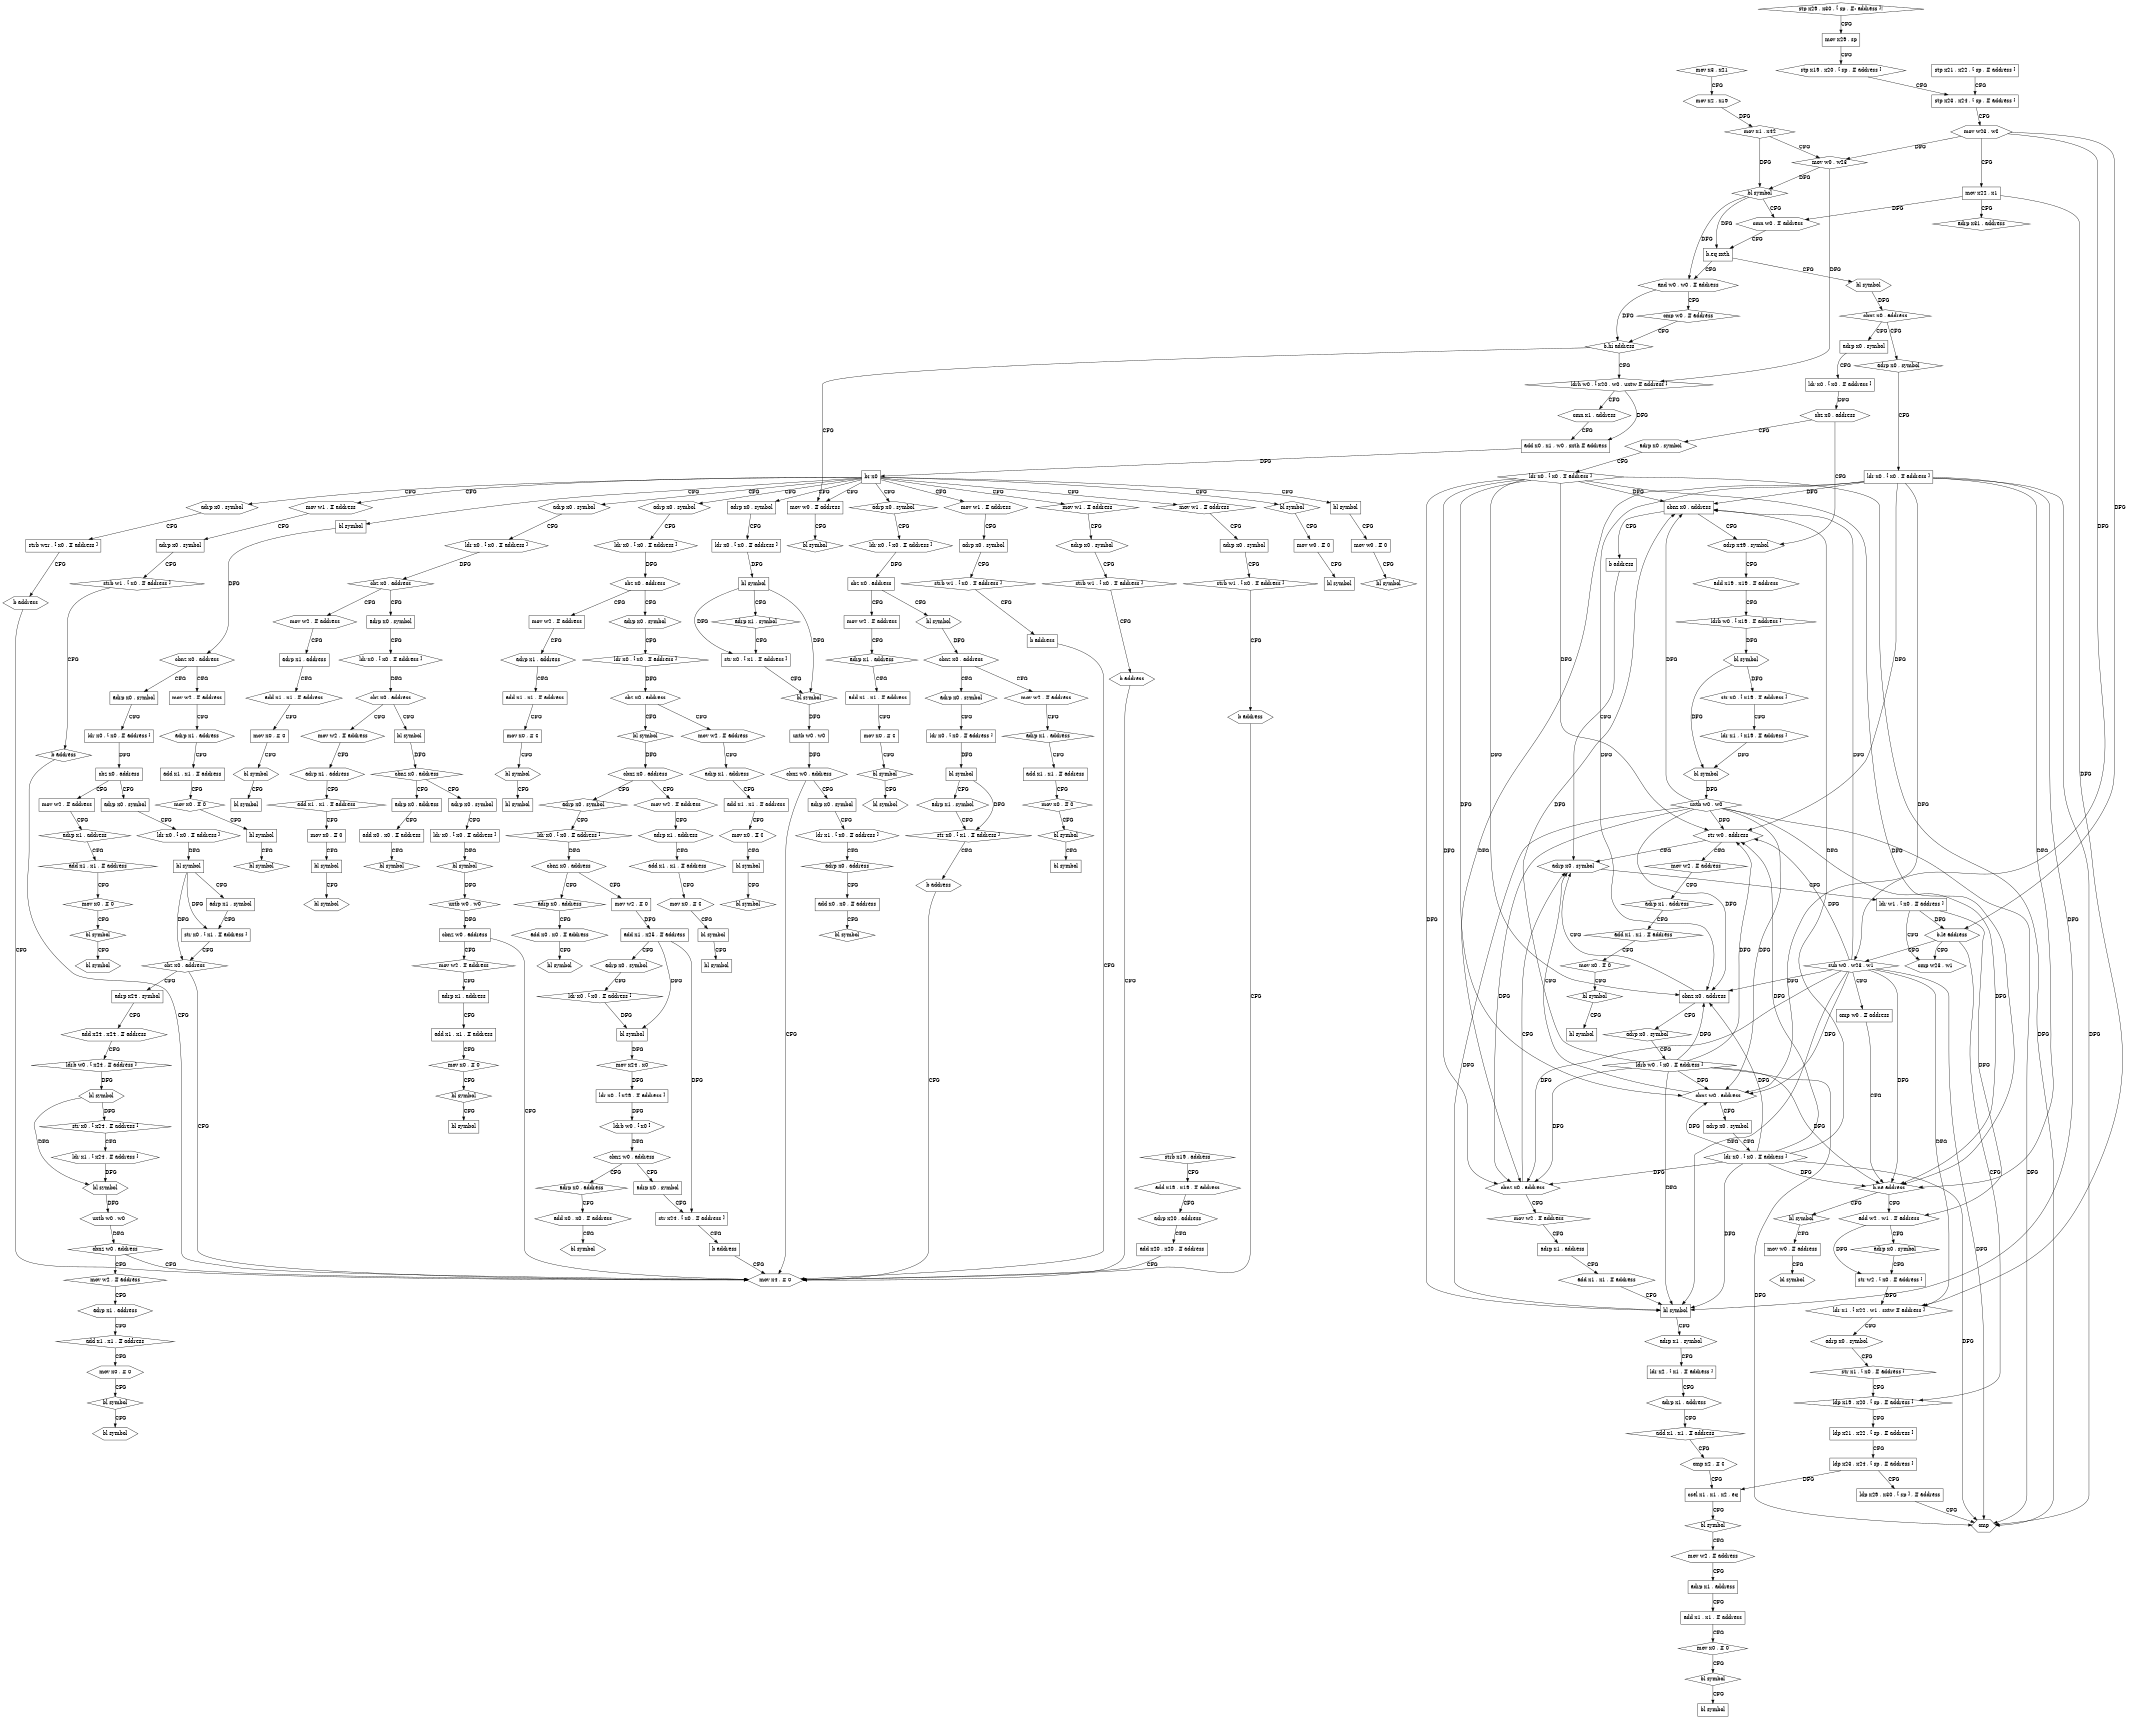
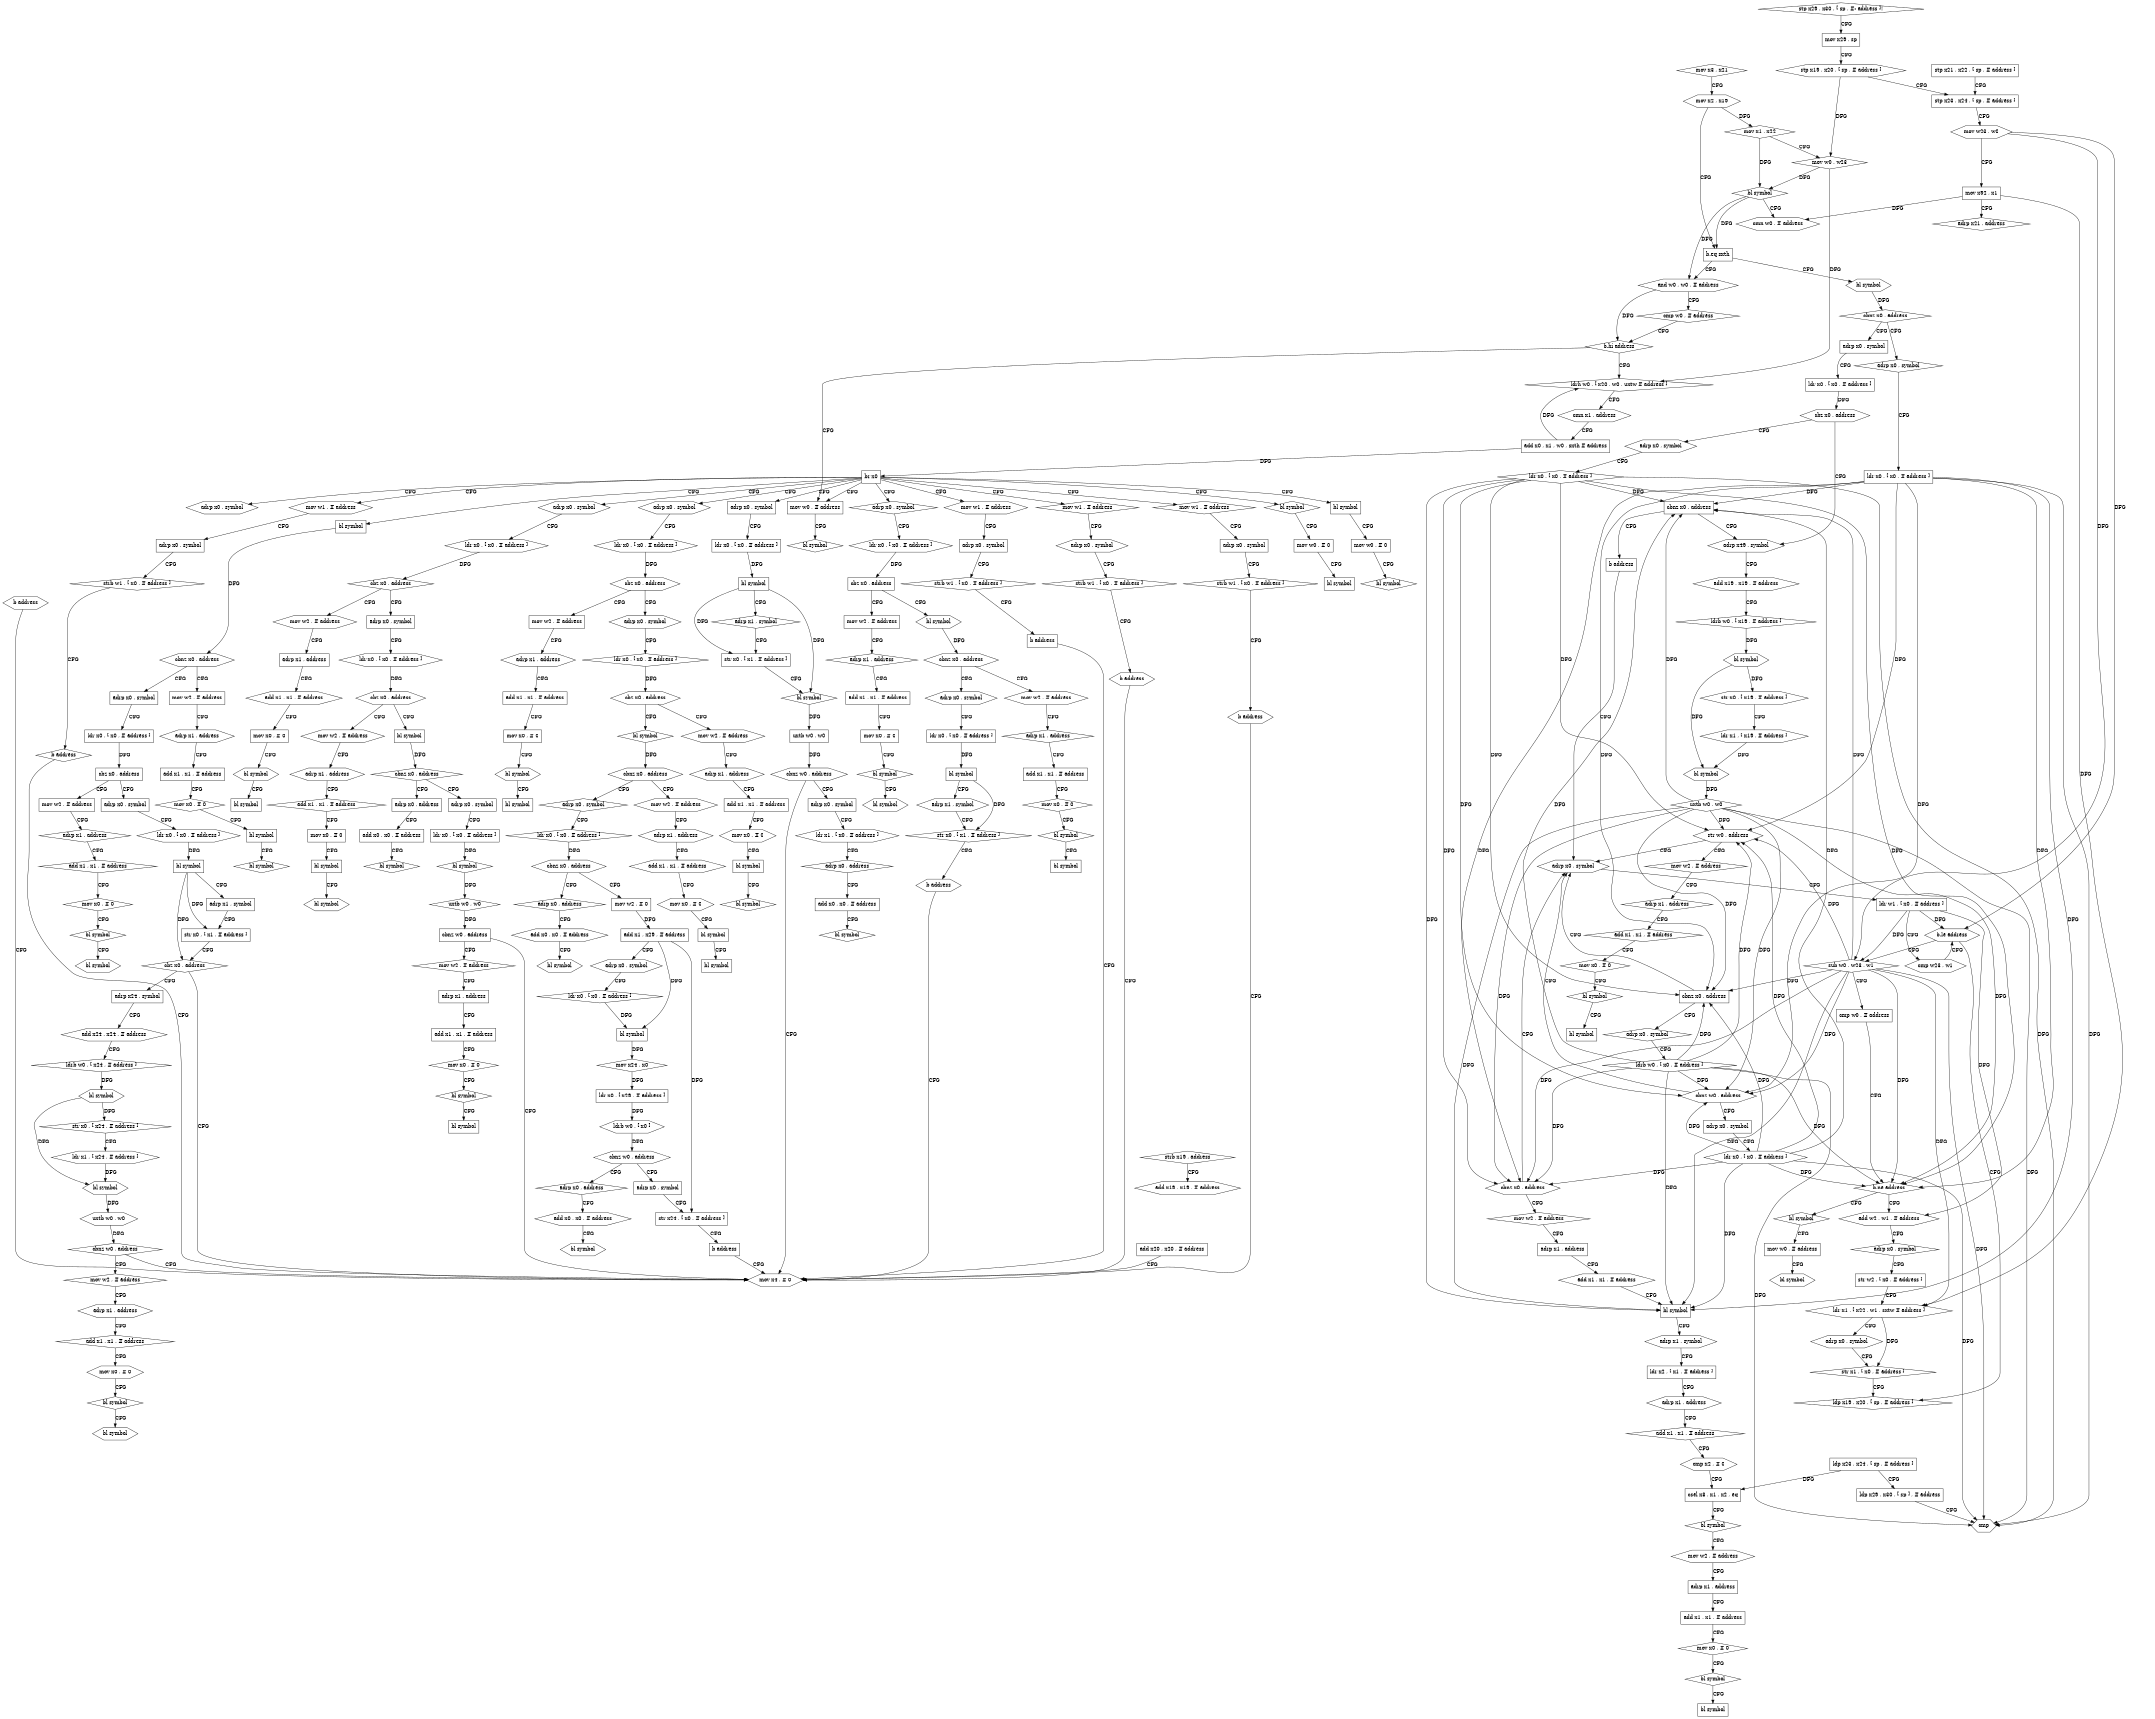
(1760, 132) -> (1760, 132)
(1905, 147) -> (1836, 115)
(1981, 193) -> (1981, 193)
(1981, 224) -> (1981, 224)
(1749, 239) -> (1700, 177)
(1636, 419) -> (1543, 409)
(63, 546) -> none
(655, 935) -> (655, 935)
none -> (1887, 936)
(1937, 948) -> (1950, 953)
(1178, 1219) -> none
(1834, 1246) -> none
(1891, 1296) -> (1891, 1296)
none -> (1887, 1341)
(1873, 1434) -> none
(1713, 1495) -> (1713, 1495)
